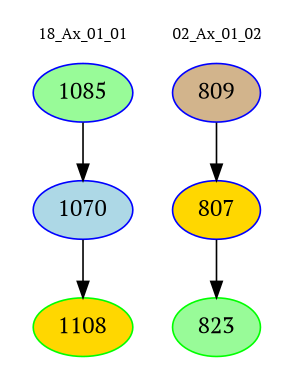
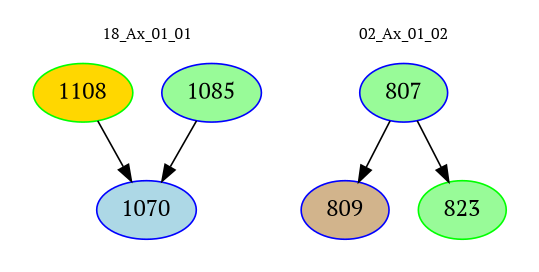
(216, 143) -> (378, 144)
(216, 210) -> (404, 93)
(83, 261) -> (111, 144)
